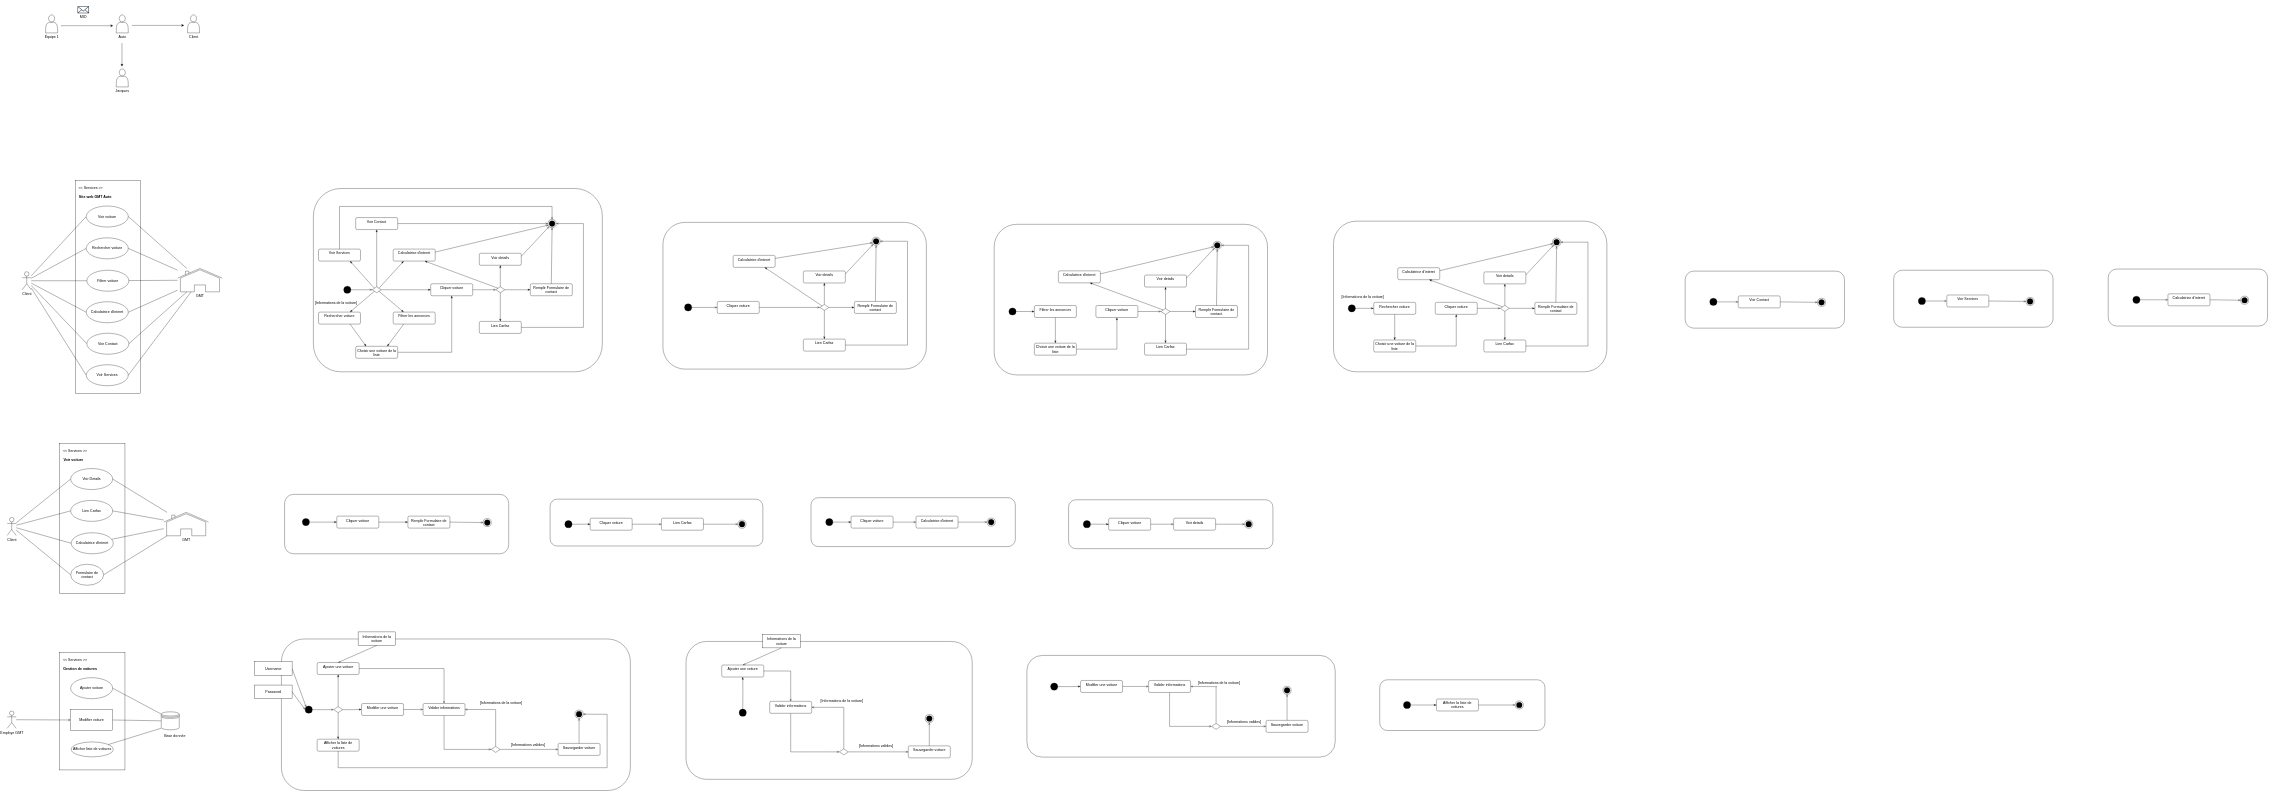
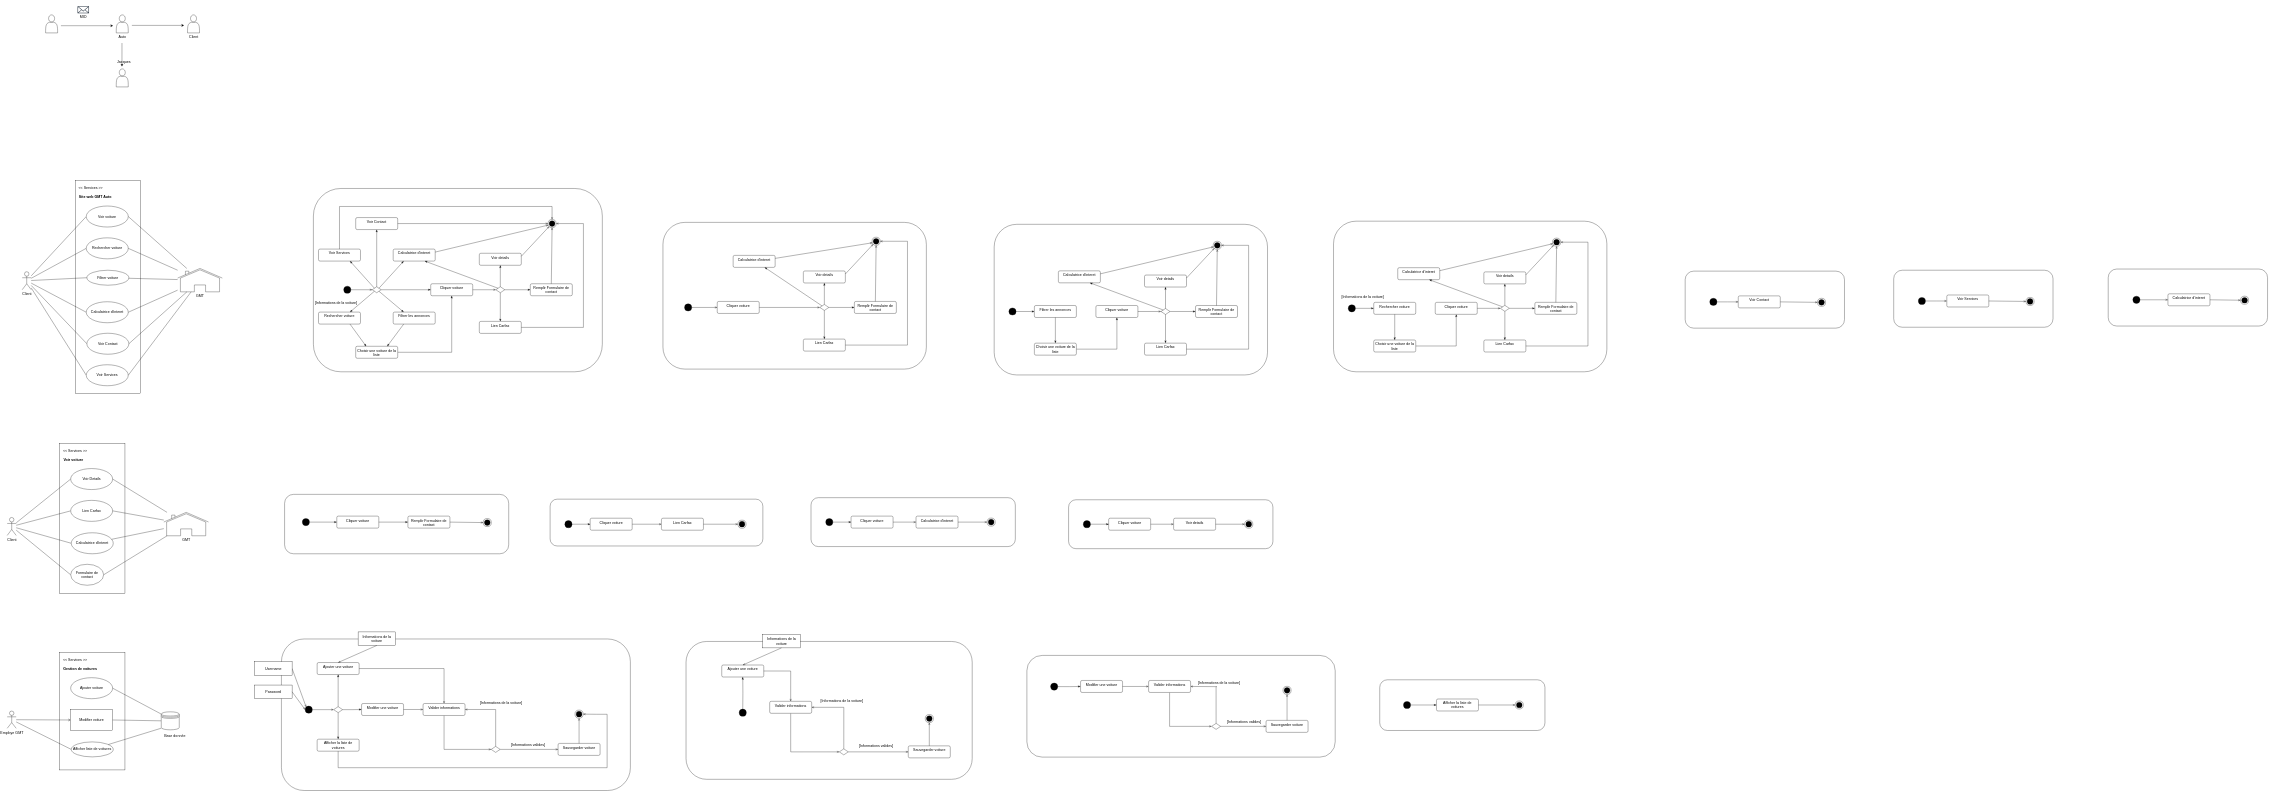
(52, 37) -> none
(122, 91) -> (124, 62)
(108, 281) -> (108, 278)
none -> (43, 735)
